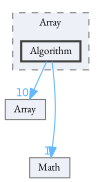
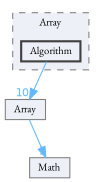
(55, 104) -> (36, 134)
